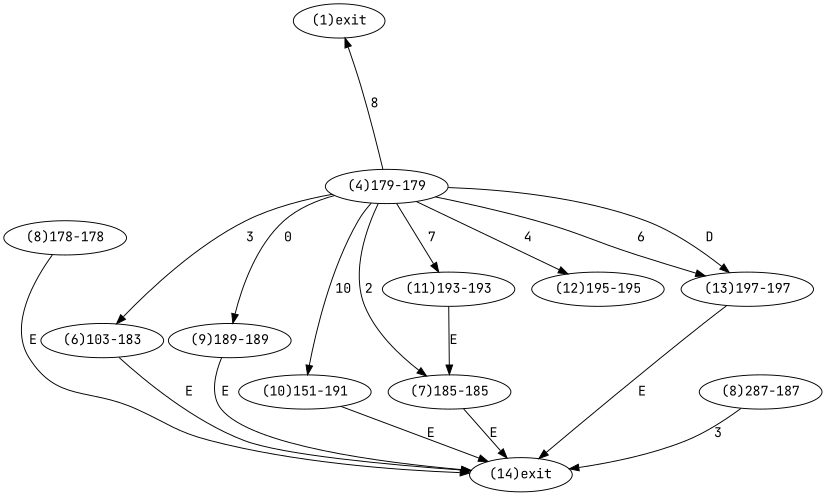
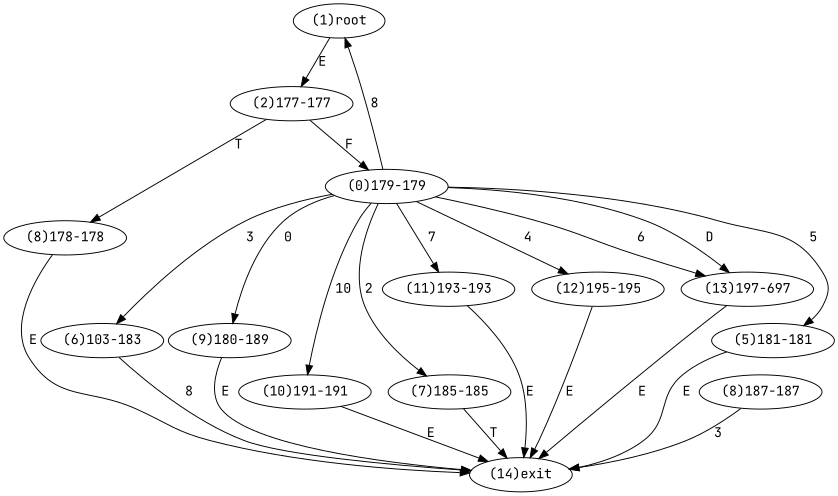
(339, 21) -> (339, 21)
none -> (292, 104)
(387, 186) -> (387, 186)
(747, 289) -> (747, 289)
(449, 336) -> (516, 369)
(230, 341) -> (230, 341)
none -> (773, 341)
none -> (565, 379)
(189, 392) -> (189, 392)
(305, 392) -> (305, 392)
(761, 392) -> (761, 392)
(494, 433) -> (494, 433)
